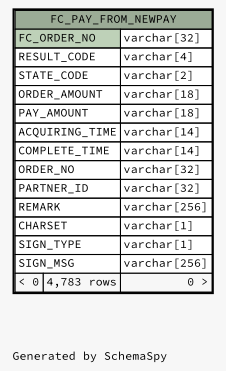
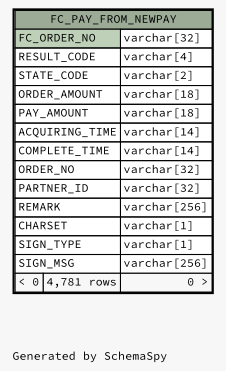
(82, 282) -> (82, 282)
